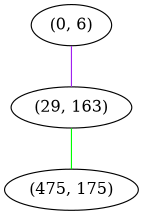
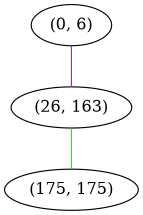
(71, 107) -> (71, 107)
(71, 190) -> (71, 190)
